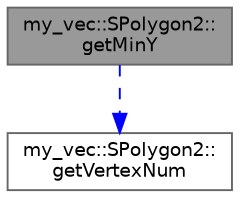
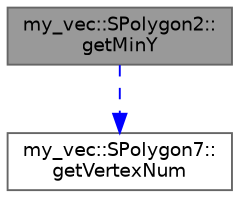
(120, 162) -> (120, 162)
